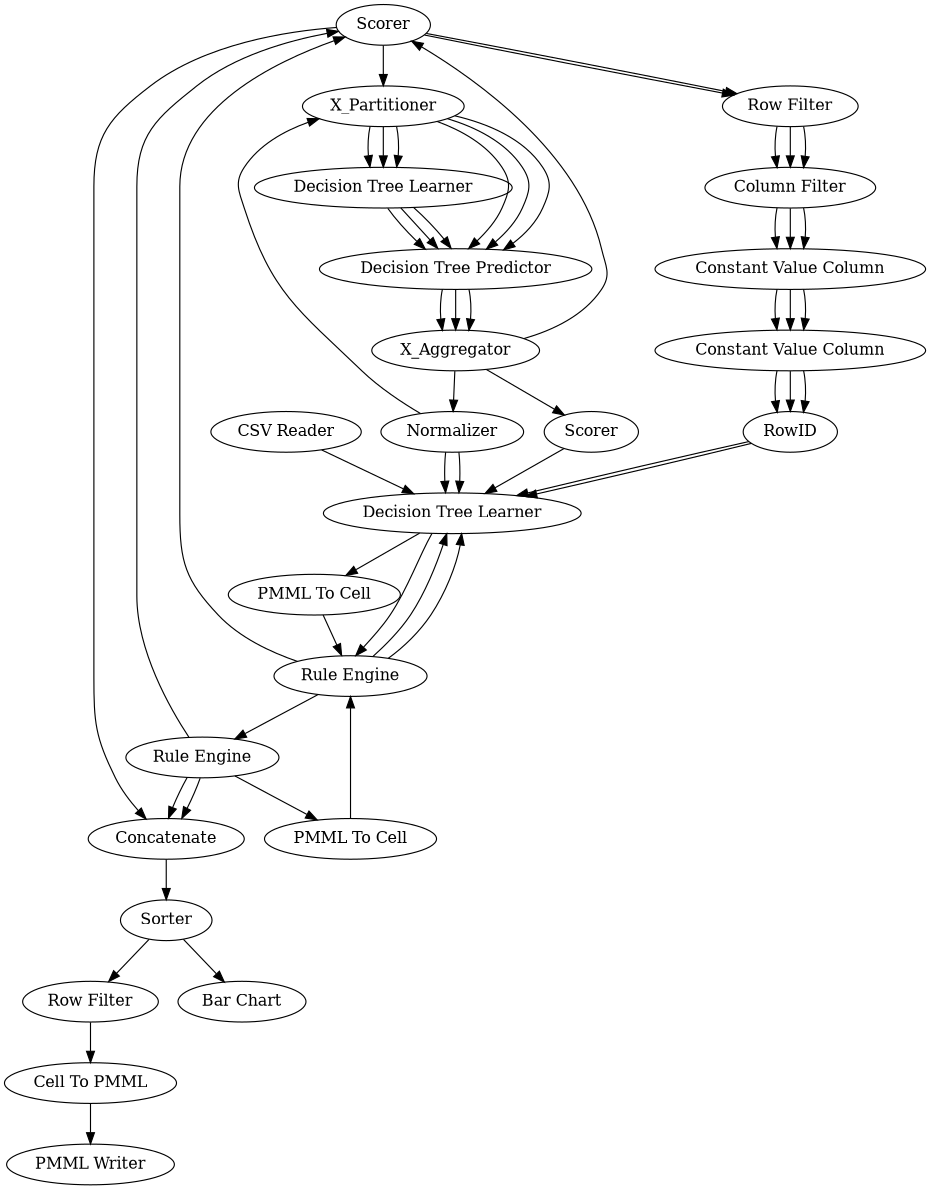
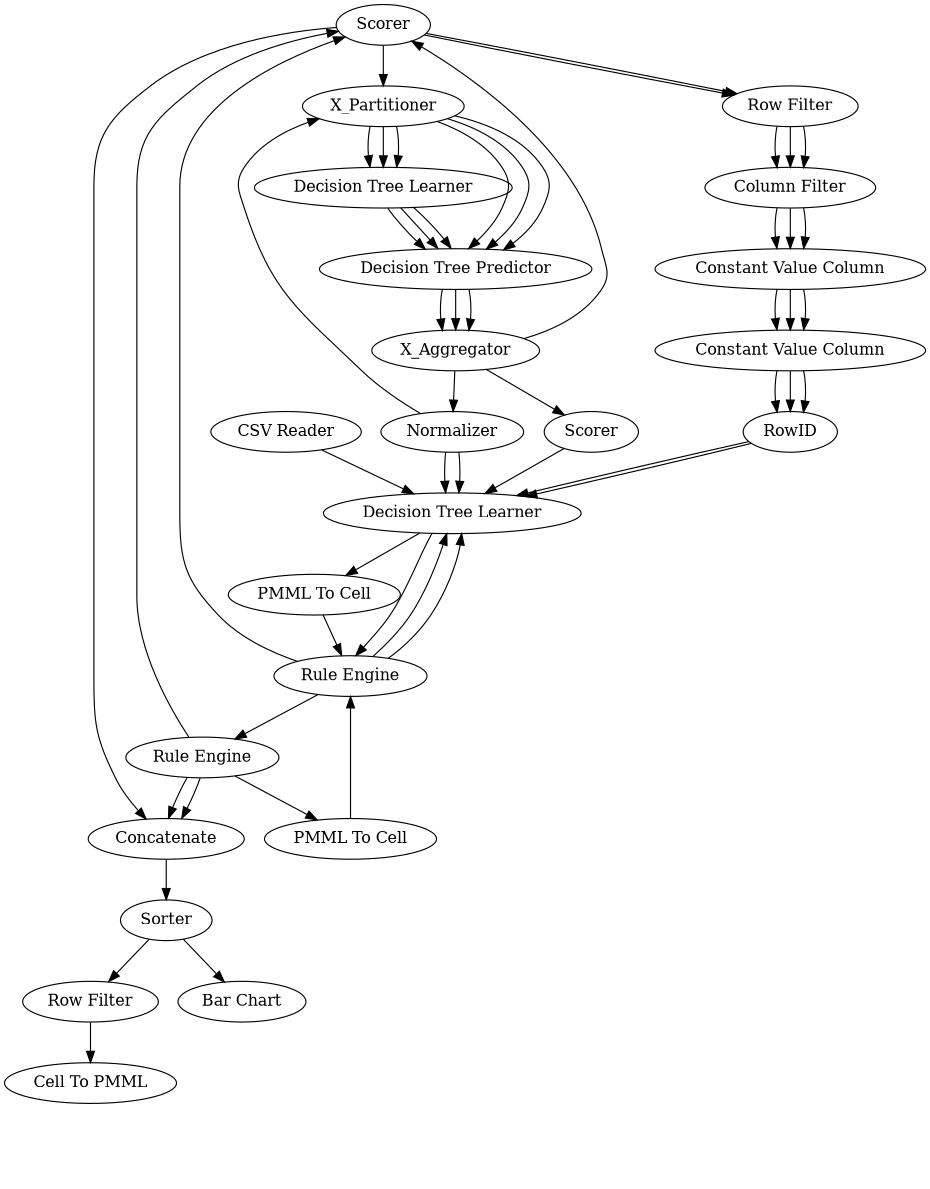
(90, 1164) -> none
